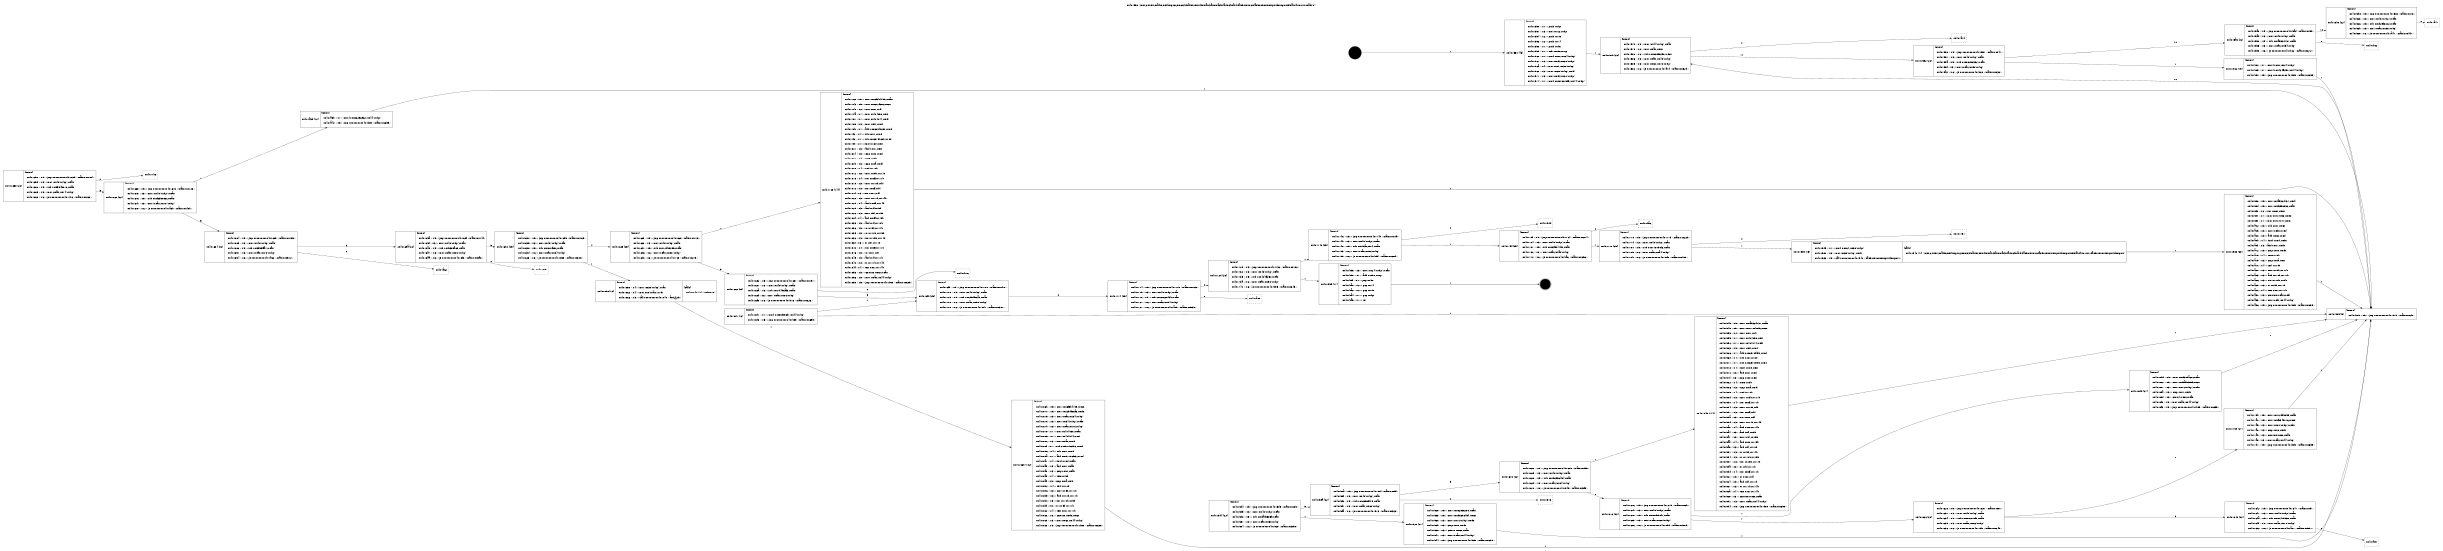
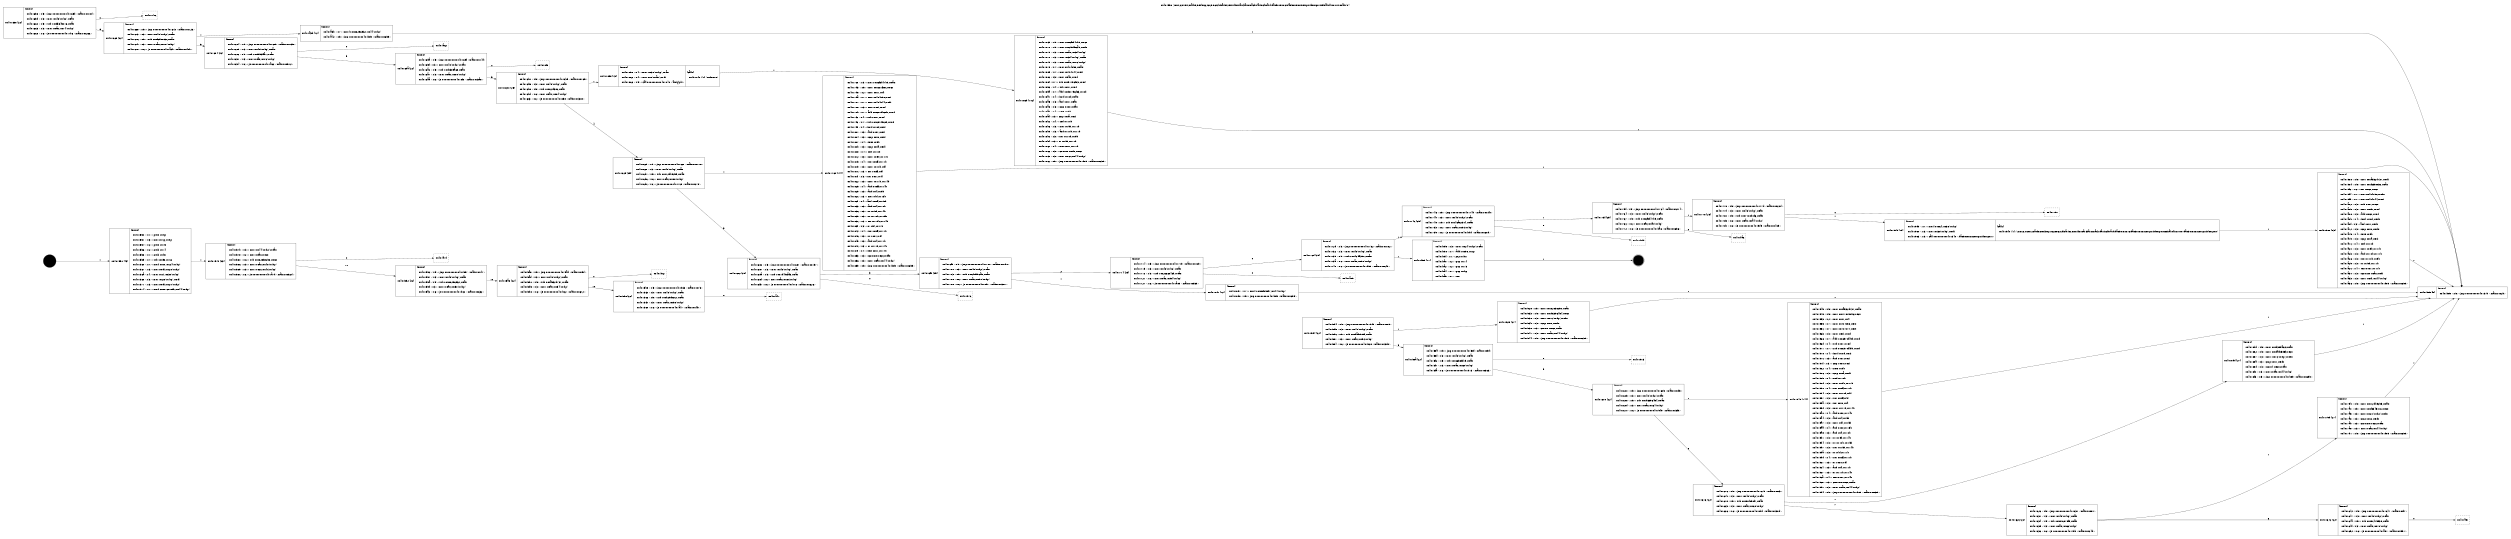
(2270, 69) -> none
(2122, 81) -> none
(866, 306) -> (1108, 289)
